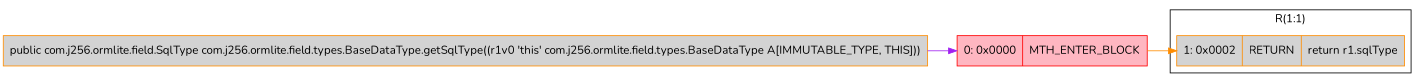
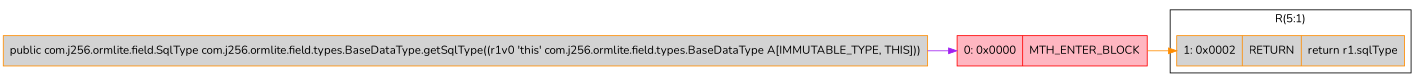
(1291, 19) -> (1291, 19)
